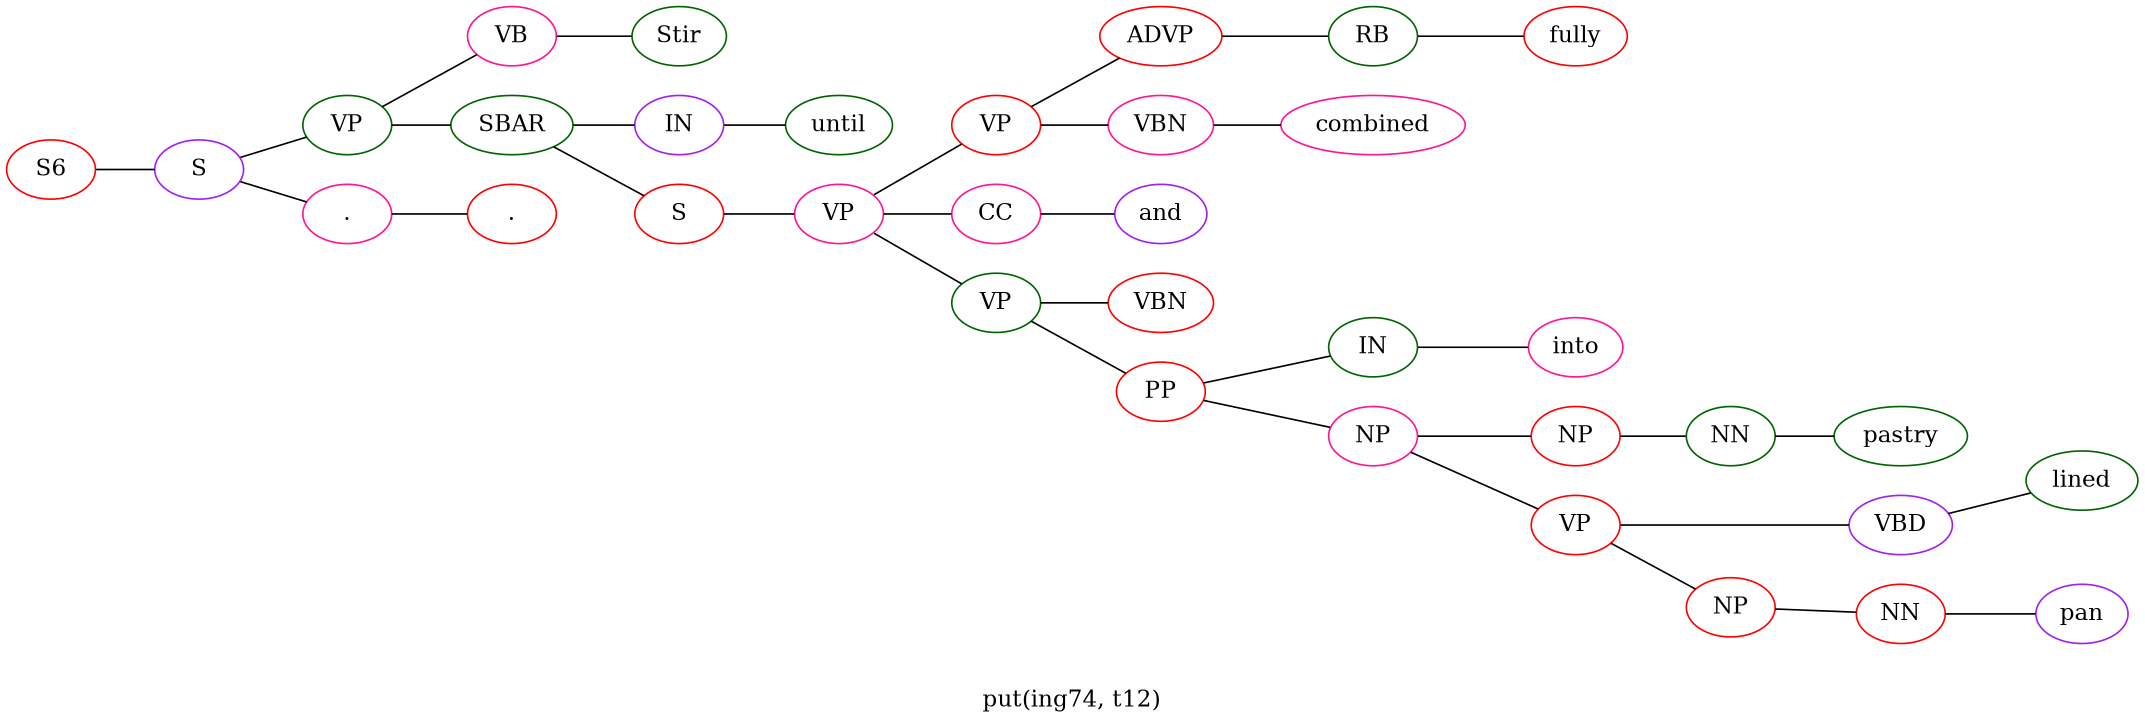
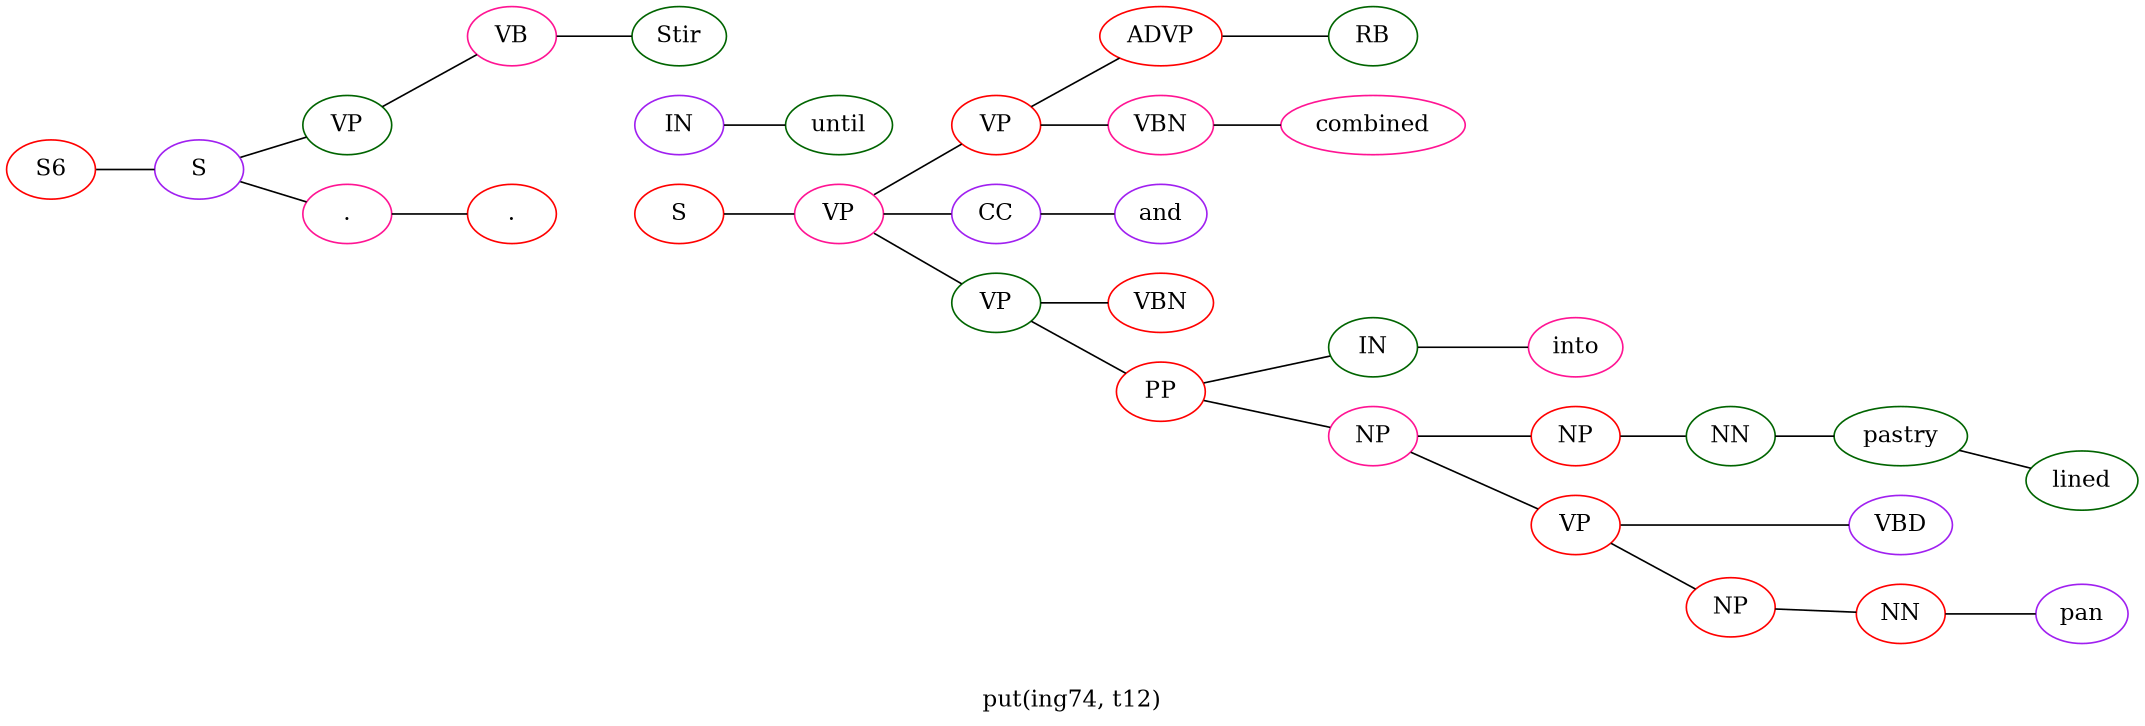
(1576, 36) -> none
(512, 125) -> none
(996, 214) -> (996, 214)
(1989, 503) -> (1995, 459)
